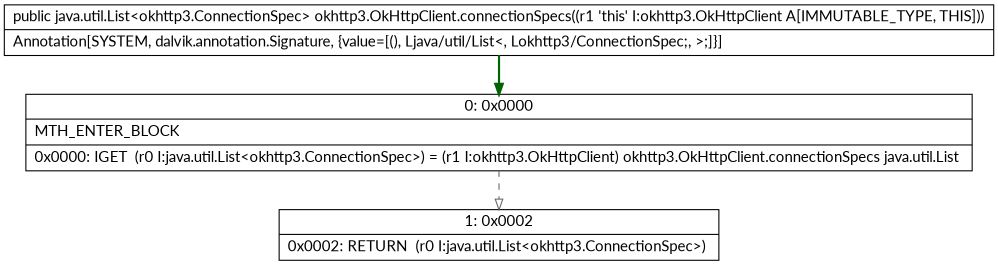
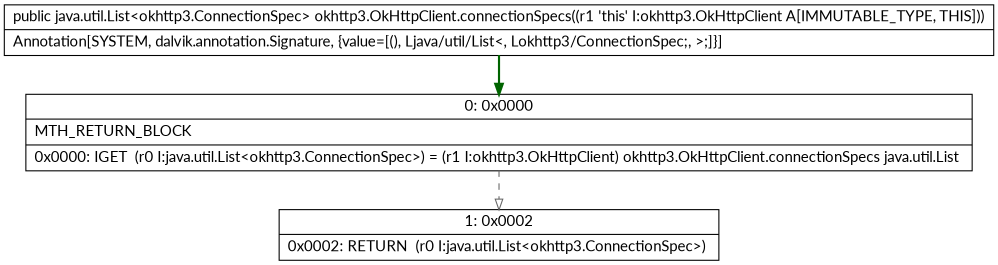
(107, 131) -> (113, 131)
